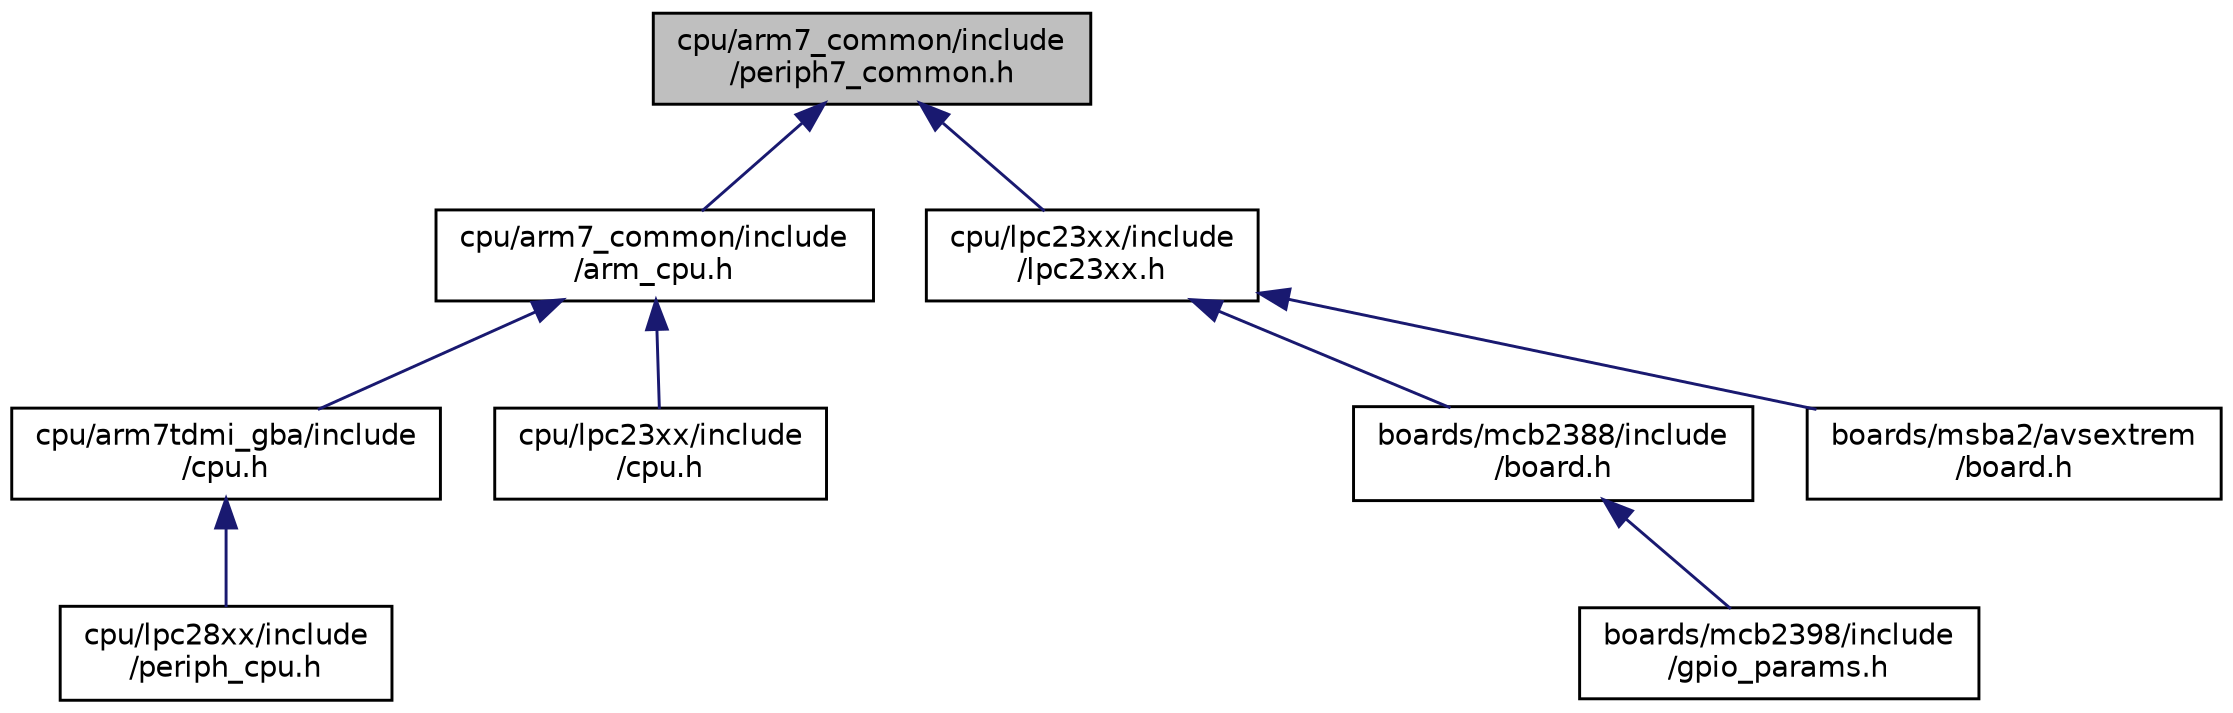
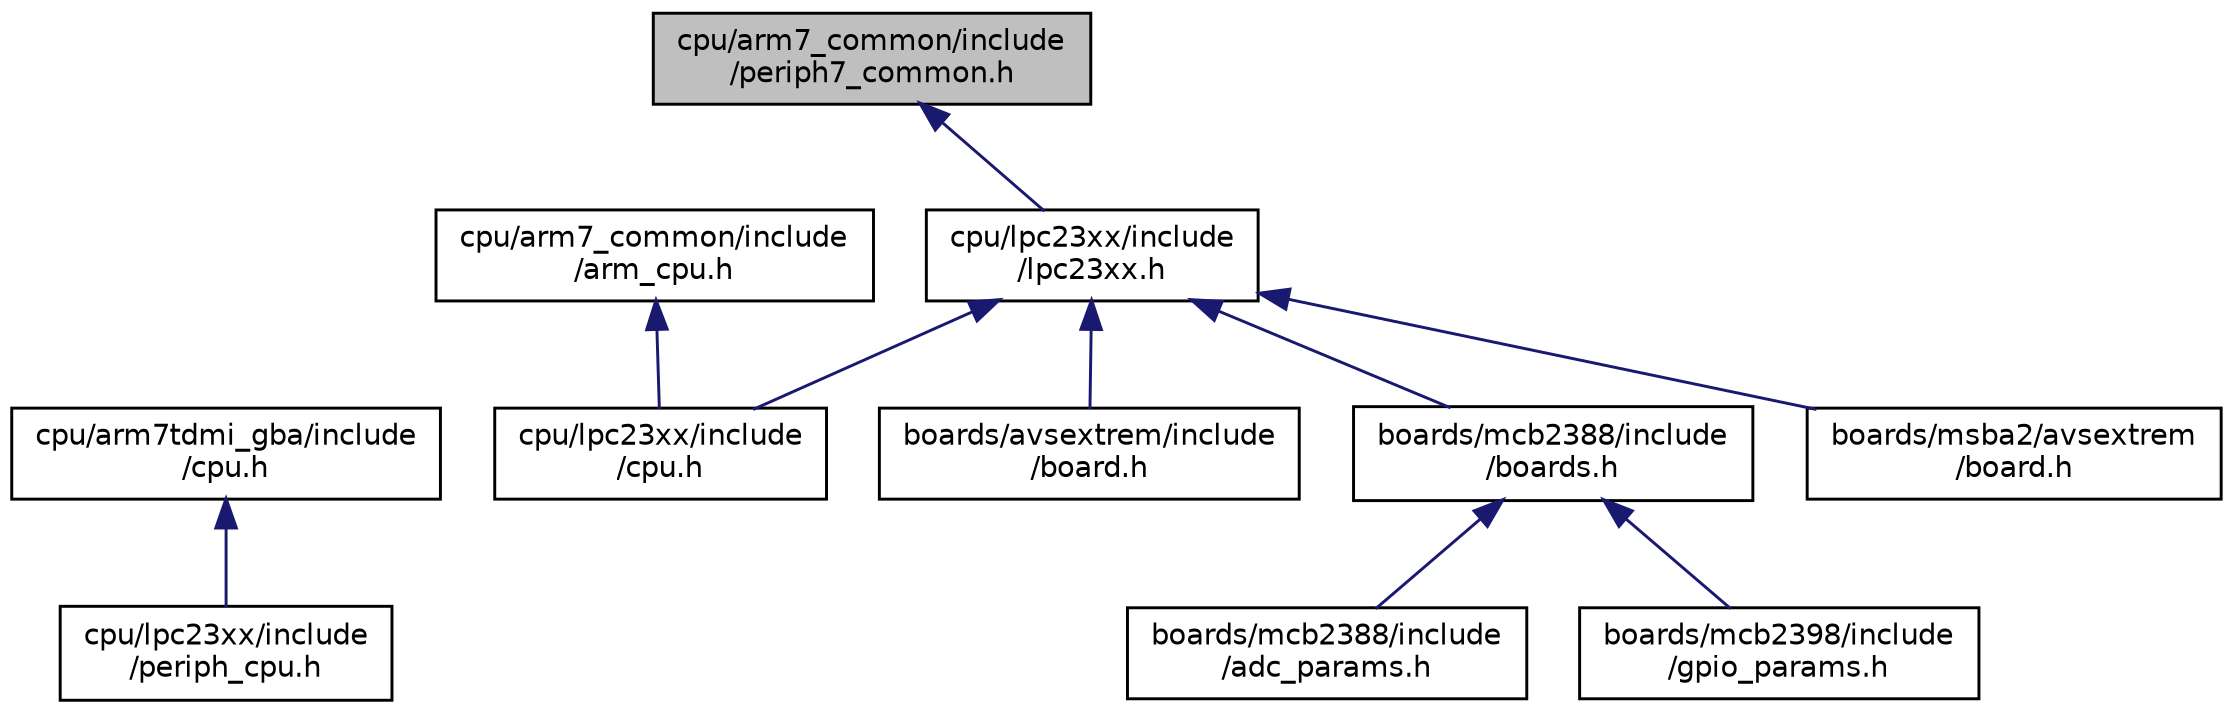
(752, 167) -> none
(427, 361) -> none
none -> (863, 361)
none -> (1089, 454)
(1553, 454) -> (1553, 454)
(226, 653) -> (226, 653)
none -> (1327, 653)
